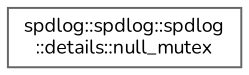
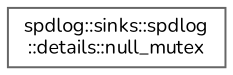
(125, 38) -> (117, 38)
